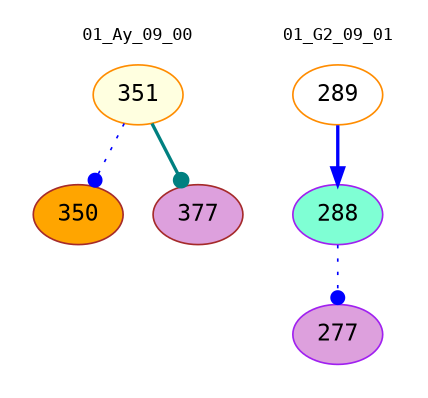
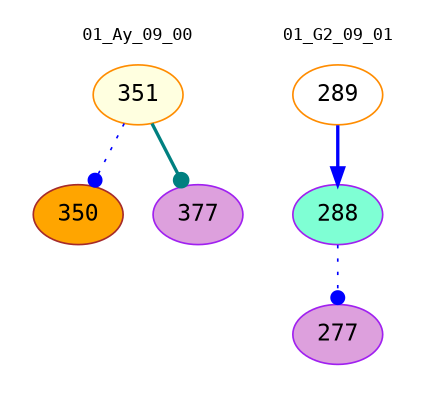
(198, 215) -> (198, 215)
